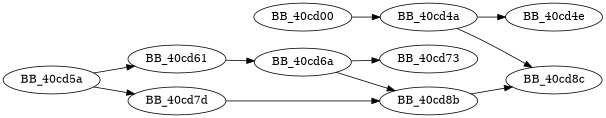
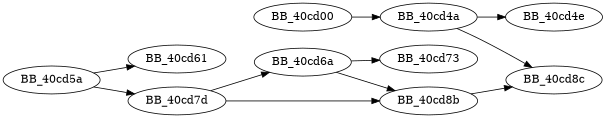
(236, 60) -> (236, 83)
